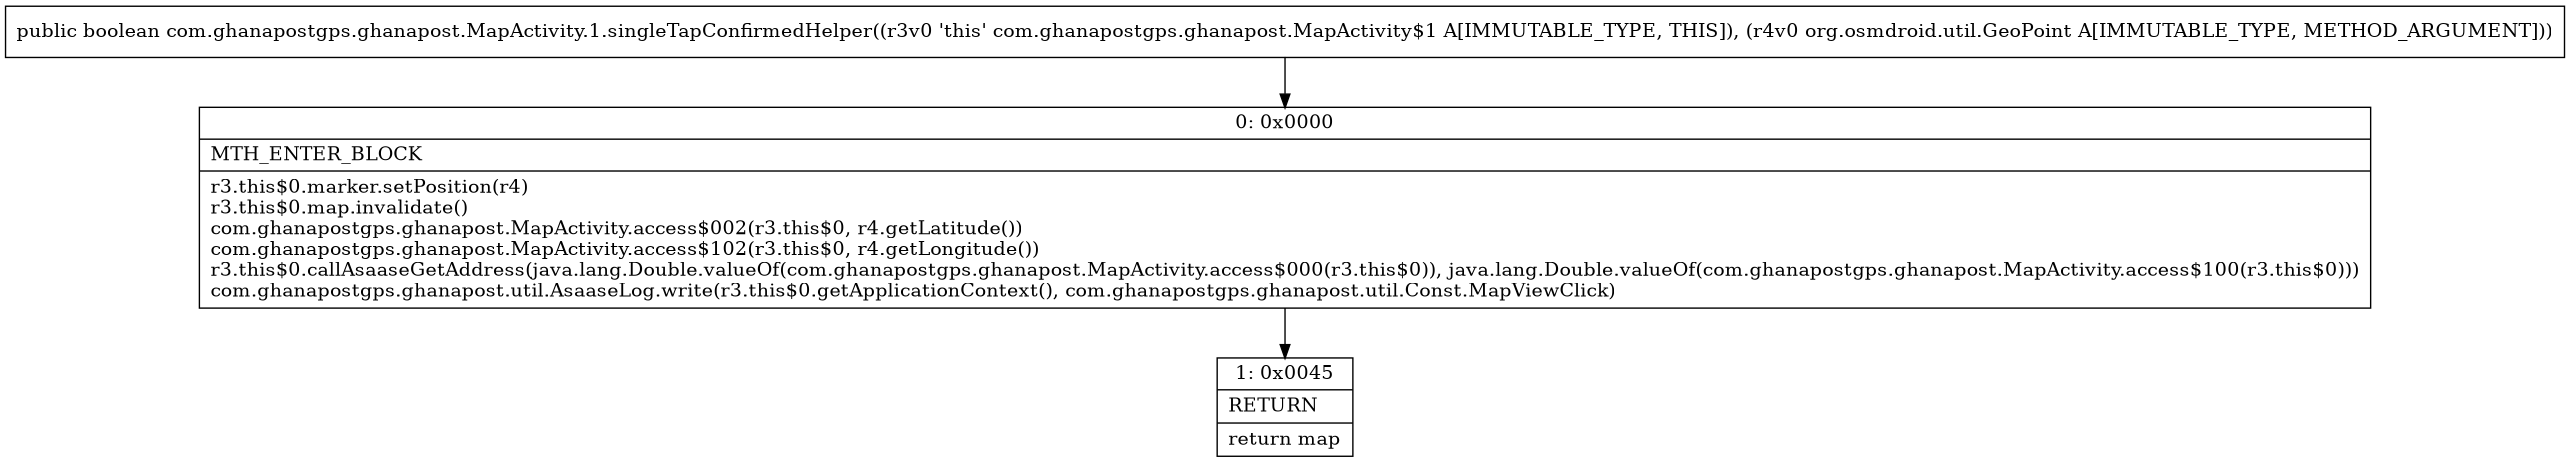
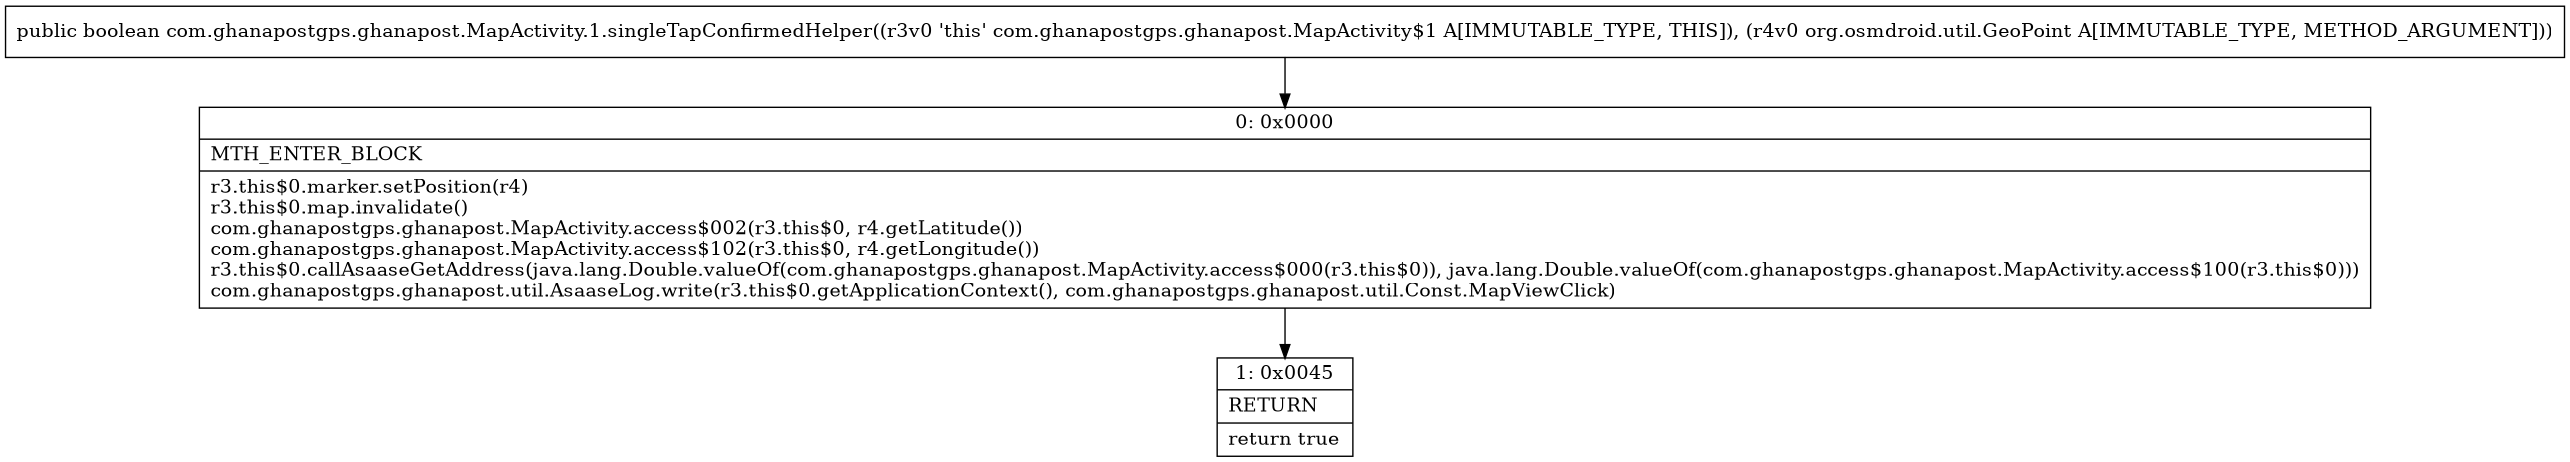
(1285, 439) -> (1284, 439)
